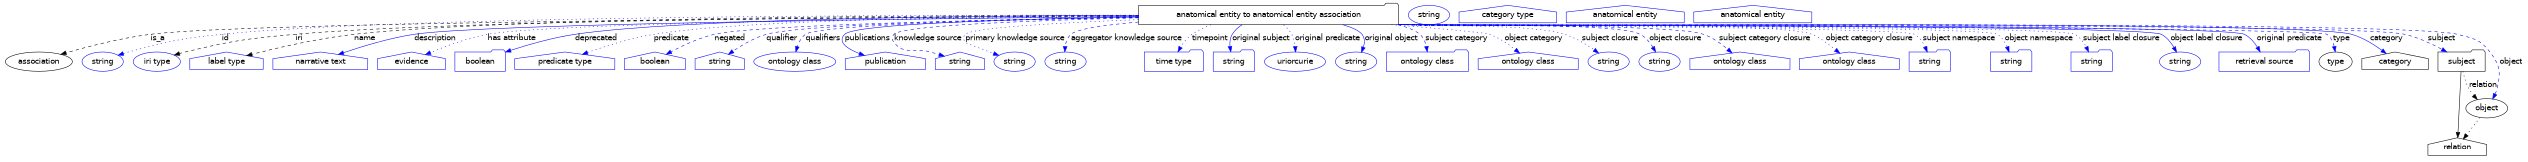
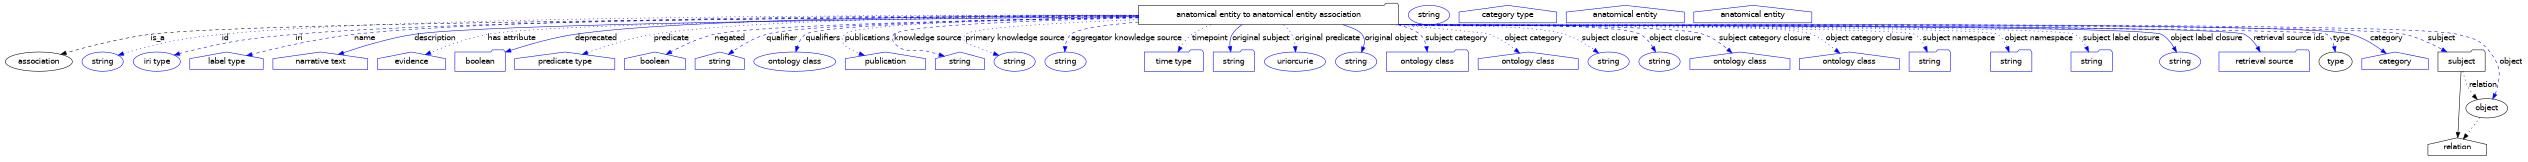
(694, 19) -> (694, 19)
(658, 21) -> (658, 21)
(977, 21) -> (977, 21)
(2289, 38) -> (2289, 38)
(2395, 62) -> (2395, 62)
